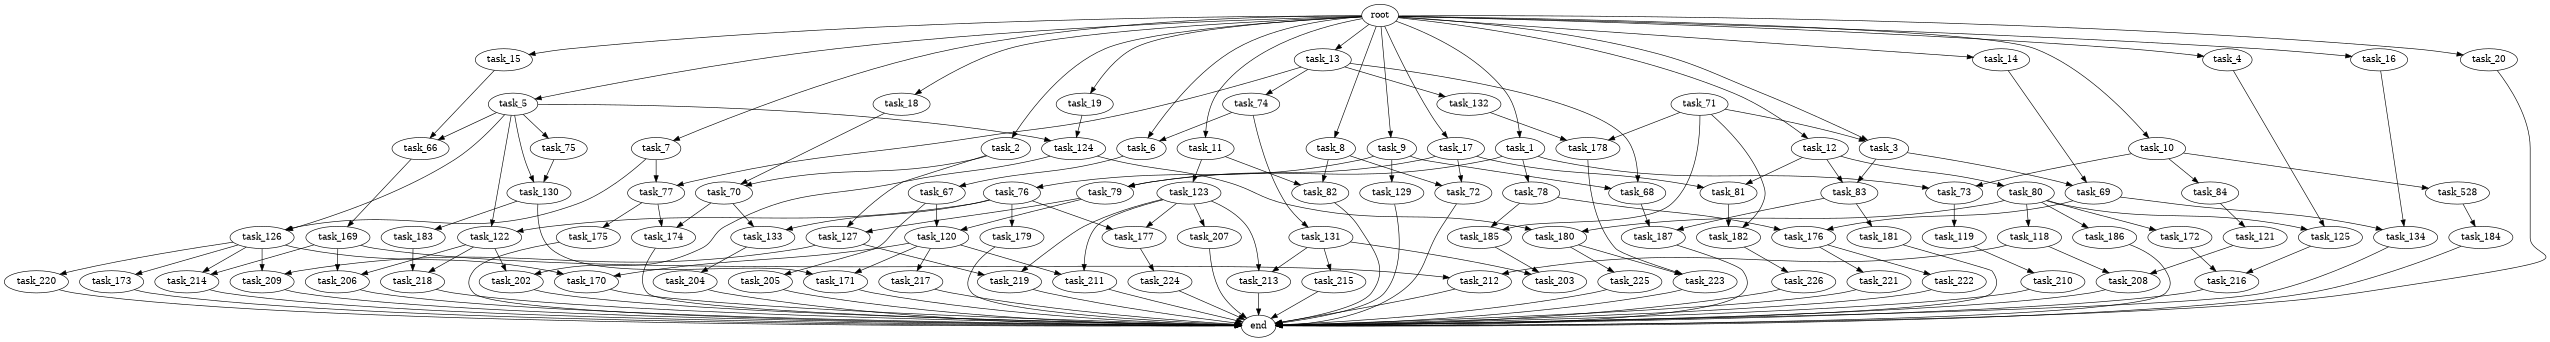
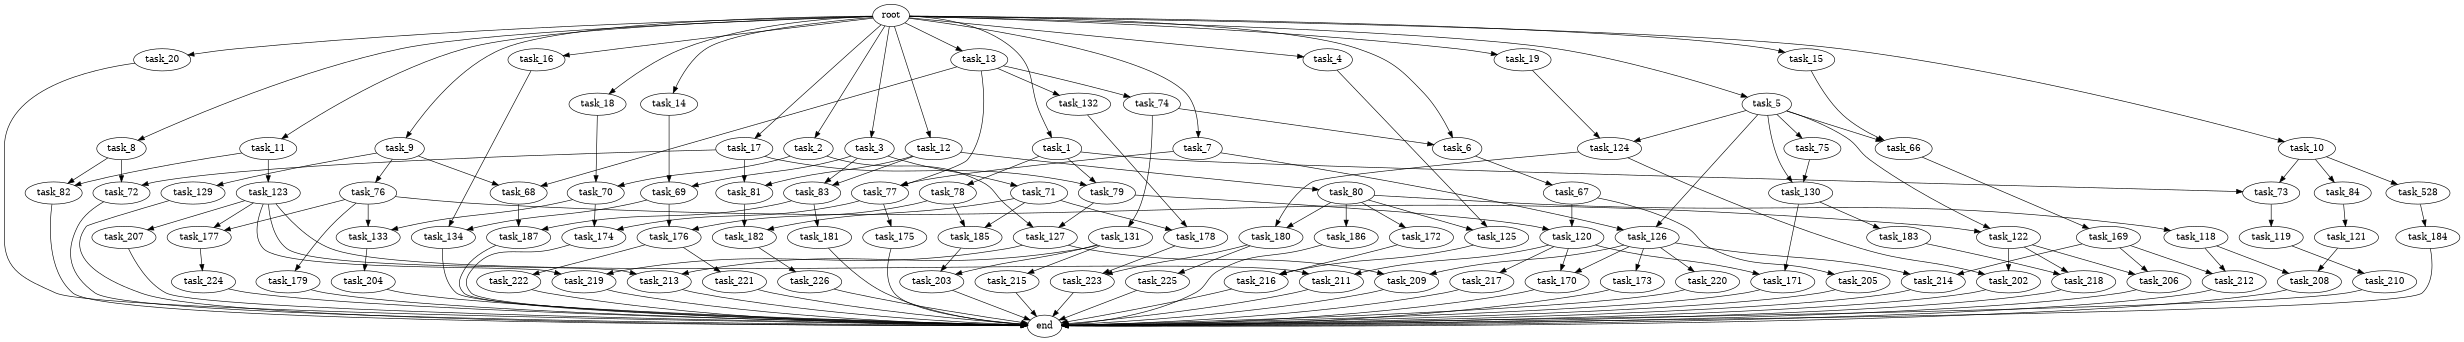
(1793, 123) -> (949, 171)
none -> (988, 304)
